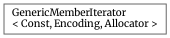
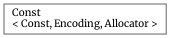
(85, 19) -> (85, 19)
